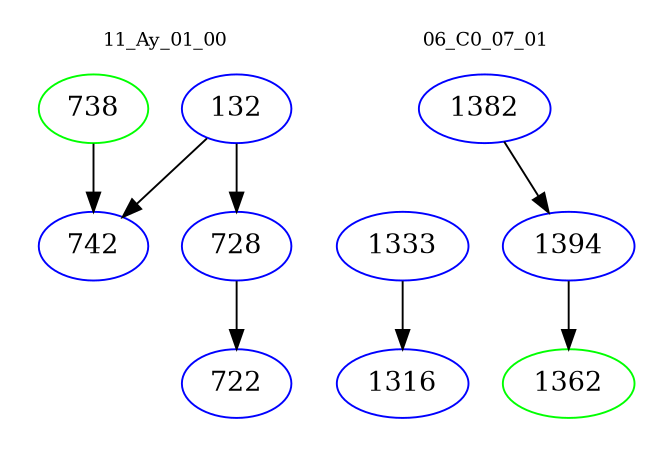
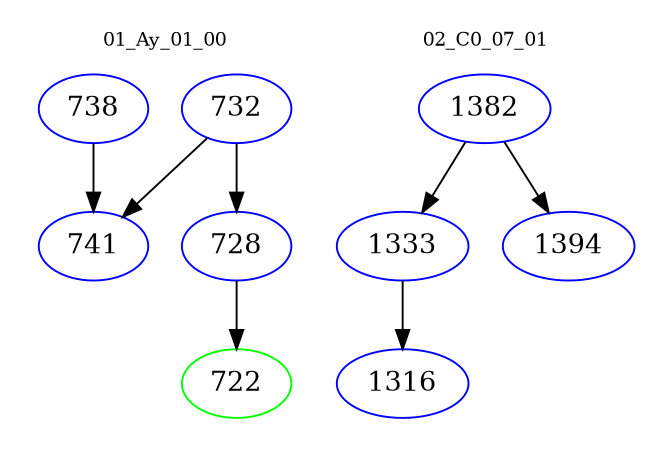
(165, 41) -> (165, 41)
(486, 41) -> (486, 41)
(94, 109) -> (94, 109)
(237, 109) -> (237, 109)
none -> (449, 169)
(94, 246) -> (94, 246)
(237, 384) -> (237, 384)
(569, 384) -> none
